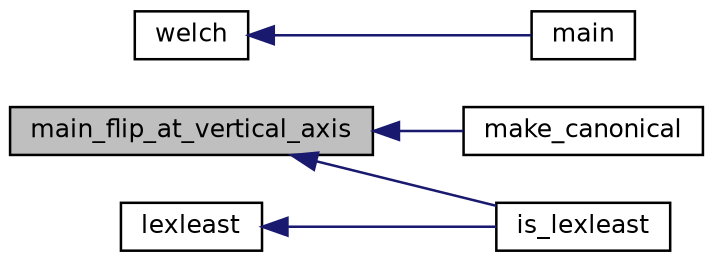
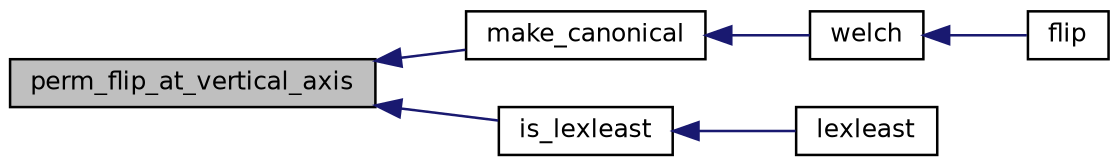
(583, 35) -> (1068, 35)
none -> (771, 35)
(191, 131) -> (193, 83)
(392, 227) -> (747, 131)
